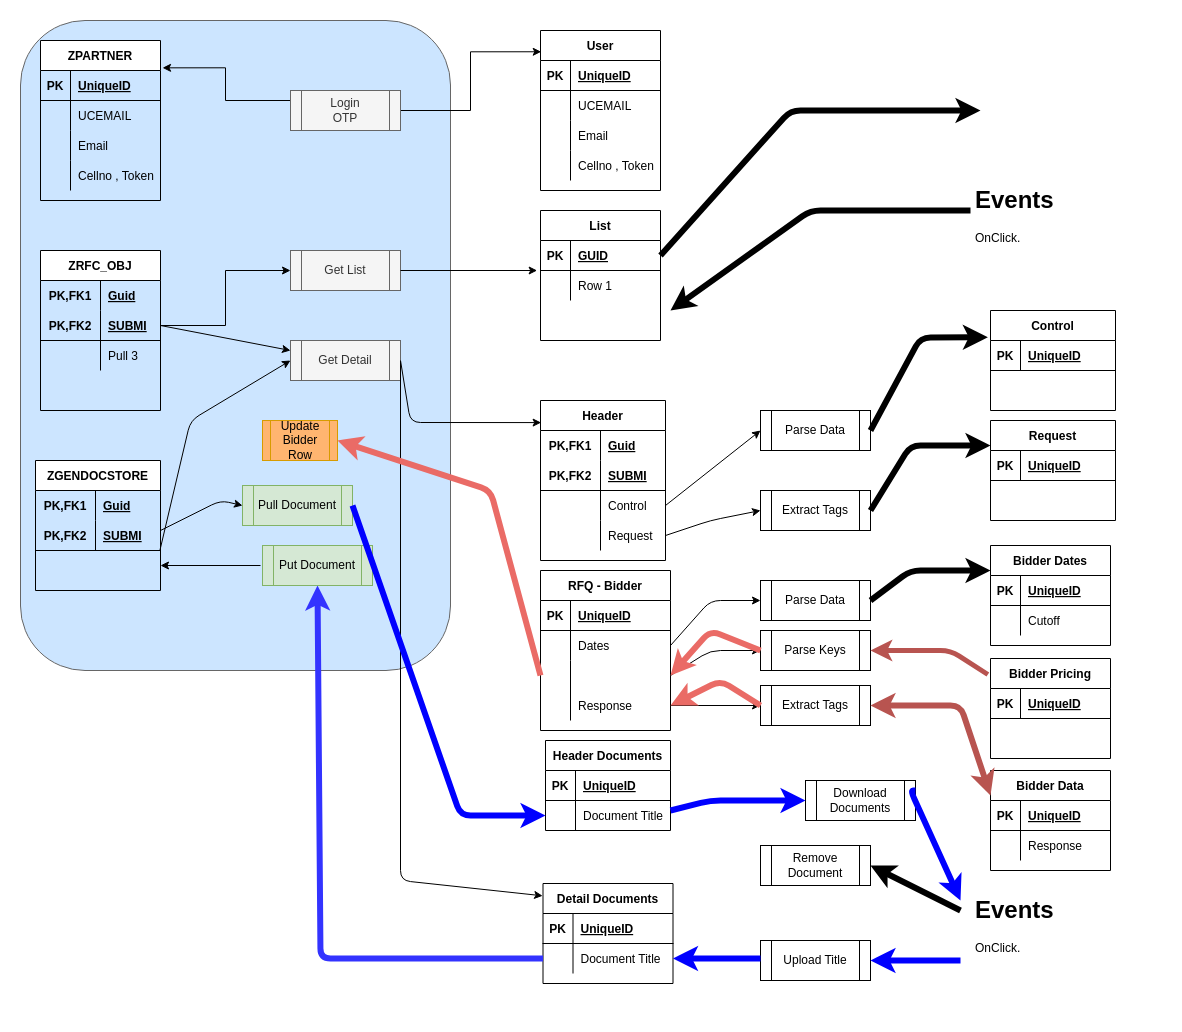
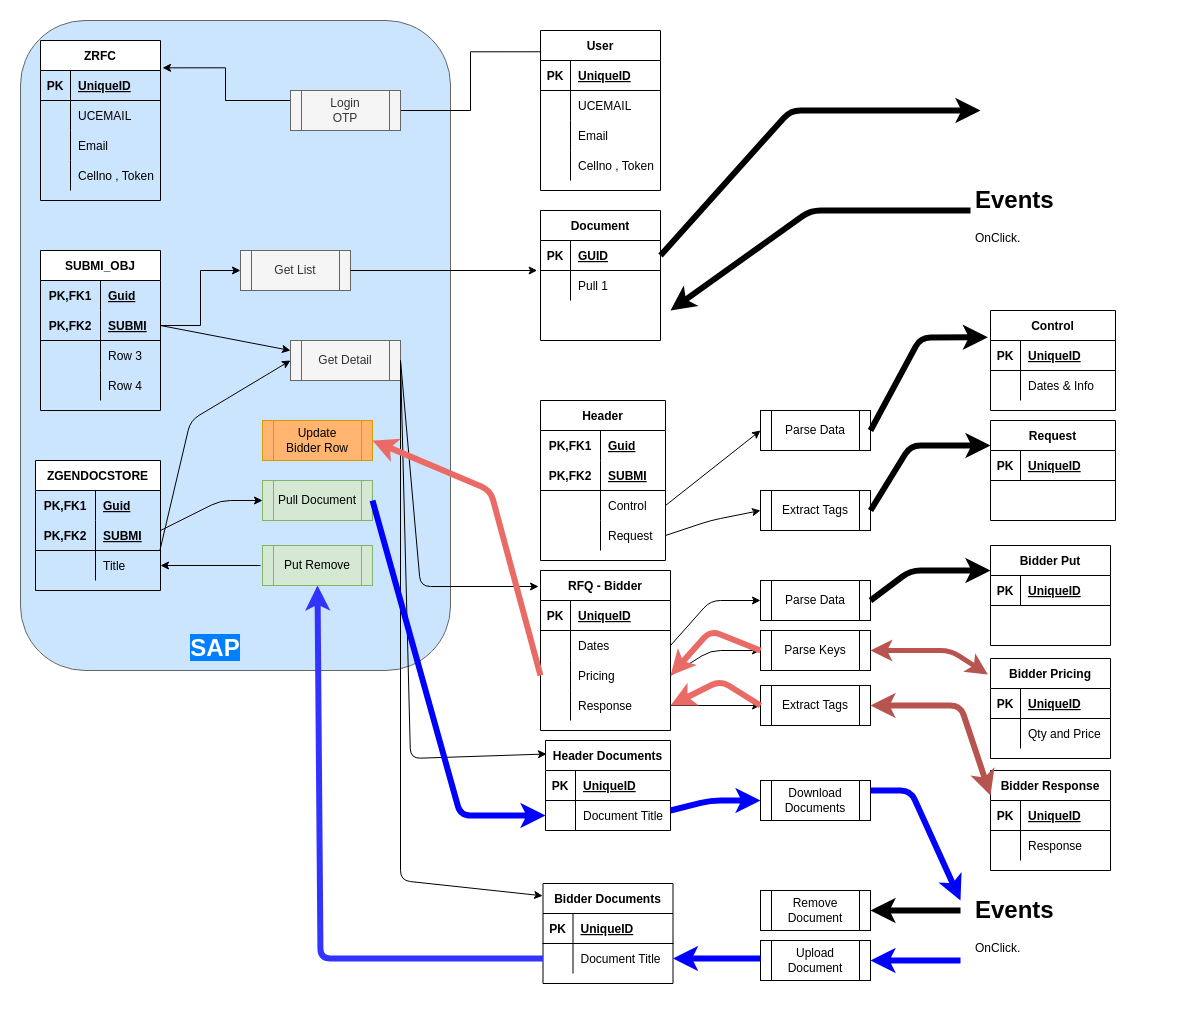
(533, 52) -> (535, 52)
(100, 56) -> (100, 56)
(600, 226) -> (600, 226)
(100, 266) -> (100, 266)
(346, 271) -> (296, 271)
(593, 286) -> (593, 286)
(123, 356) -> (123, 356)
none -> (131, 386)
none -> (1068, 386)
(453, 423) -> none
(300, 441) -> (318, 441)
(298, 506) -> (318, 501)
none -> (404, 511)
none -> (416, 539)
(1050, 561) -> (1050, 561)
none -> (128, 566)
(318, 566) -> (318, 566)
(1066, 621) -> none
none -> (216, 649)
(979, 669) -> (974, 665)
none -> (621, 676)
none -> (1066, 734)
(1050, 786) -> (1050, 786)
(861, 801) -> (816, 801)
(816, 866) -> (816, 911)
(608, 899) -> (608, 899)
(816, 961) -> (816, 961)
